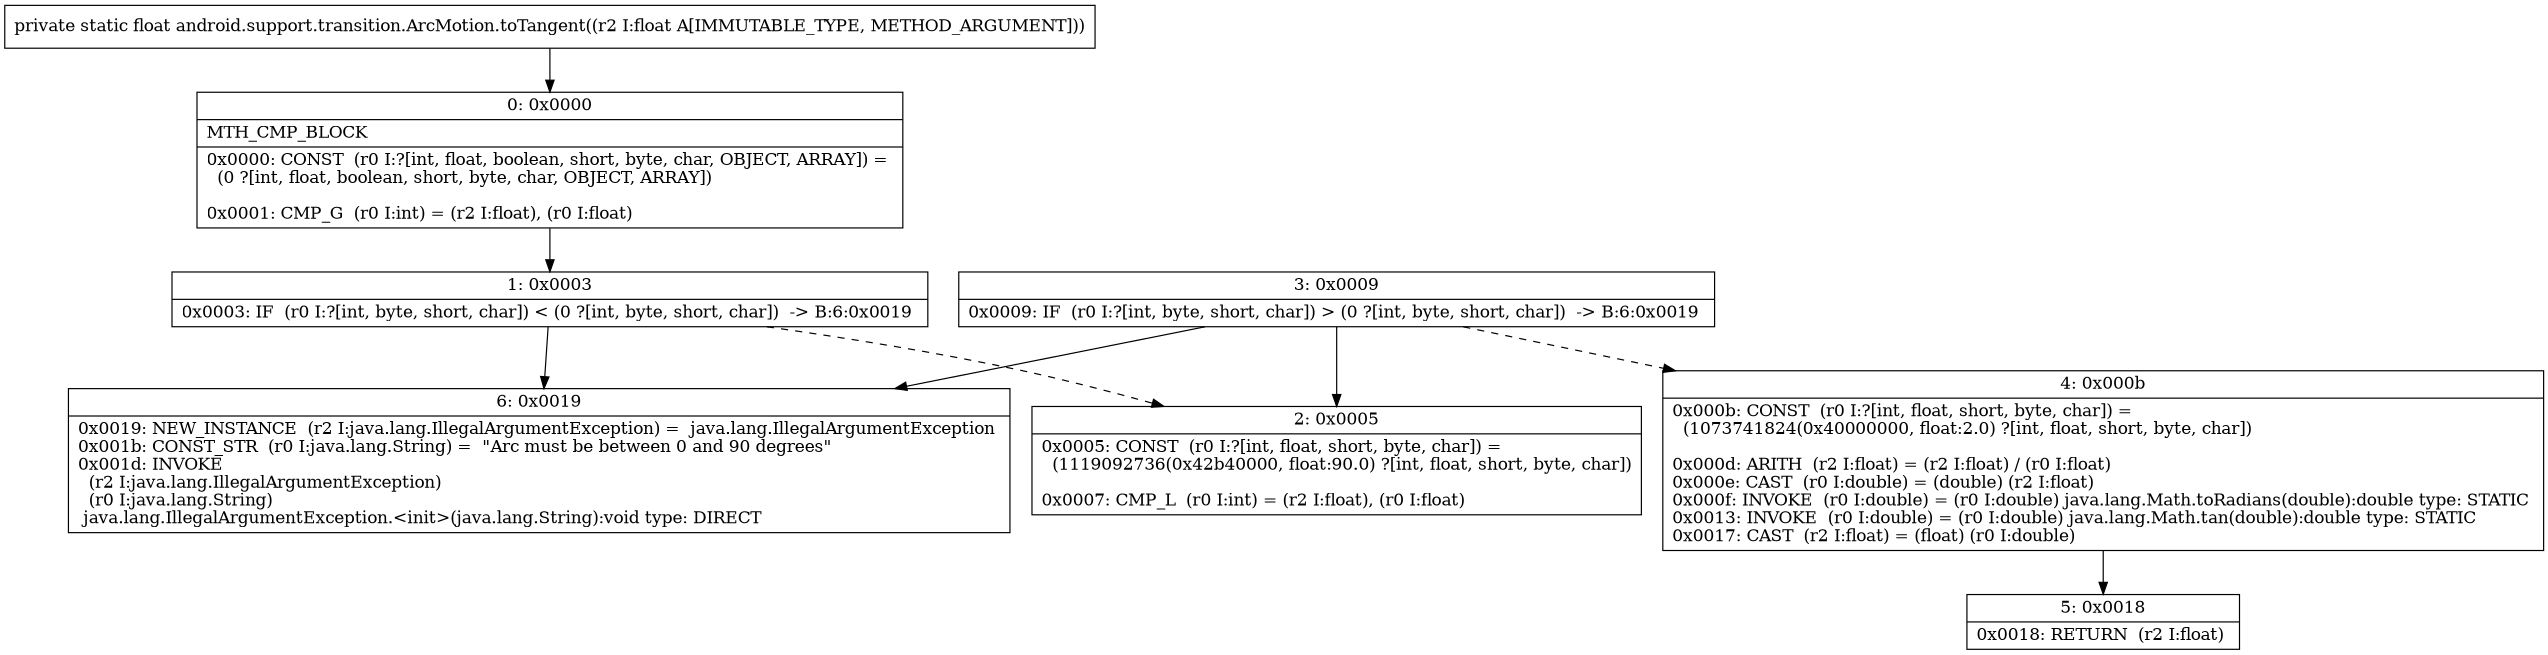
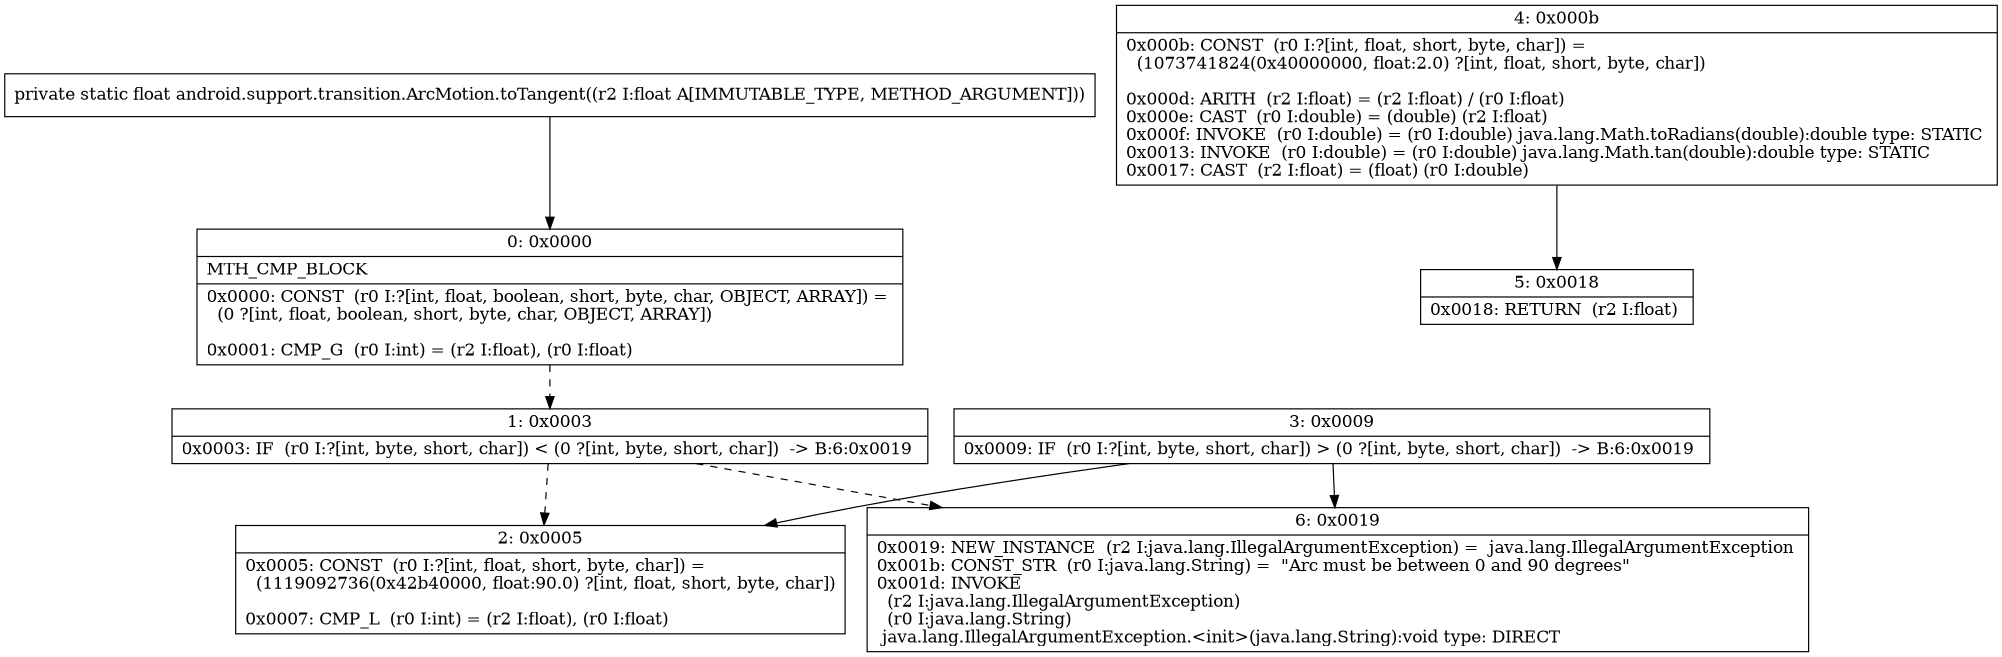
(550, 244) -> (550, 381)
(1563, 348) -> none
(546, 352) -> (813, 485)
